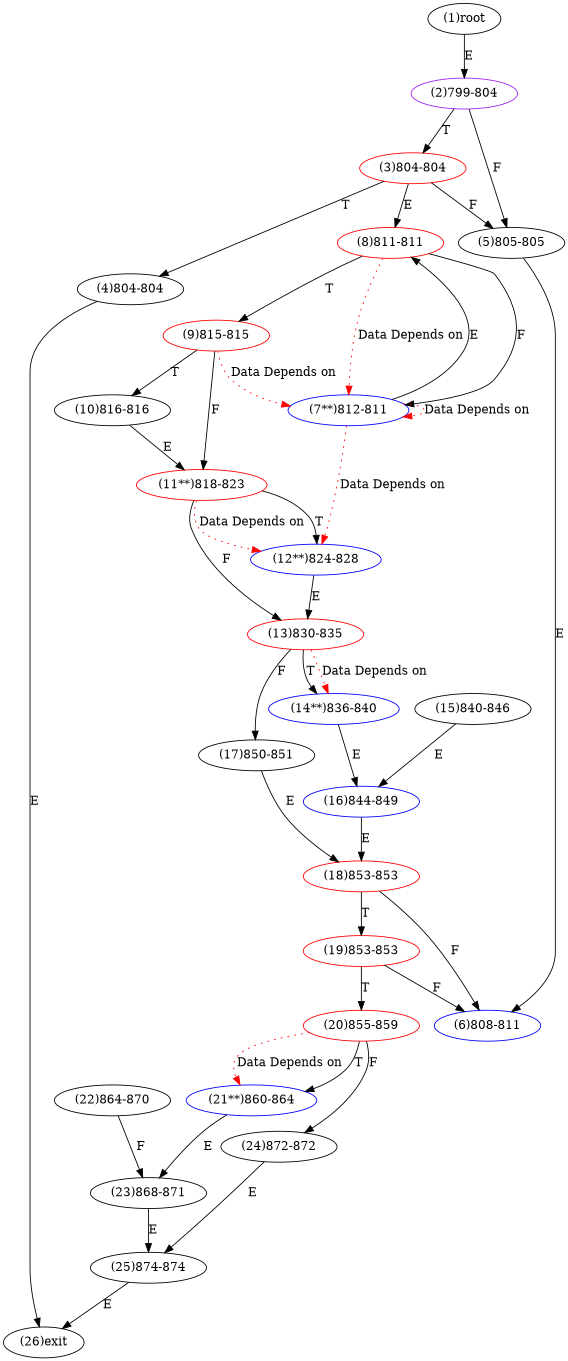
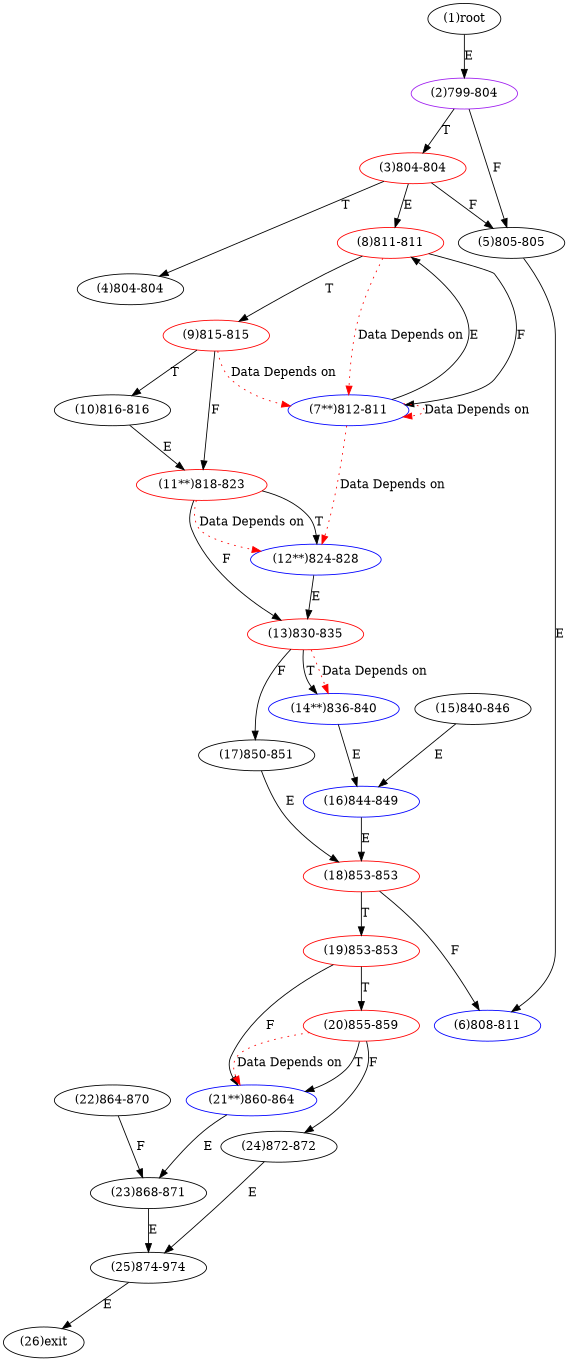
(30, 794) -> none
(421, 986) -> (267, 1010)
(148, 1268) -> (148, 1268)
